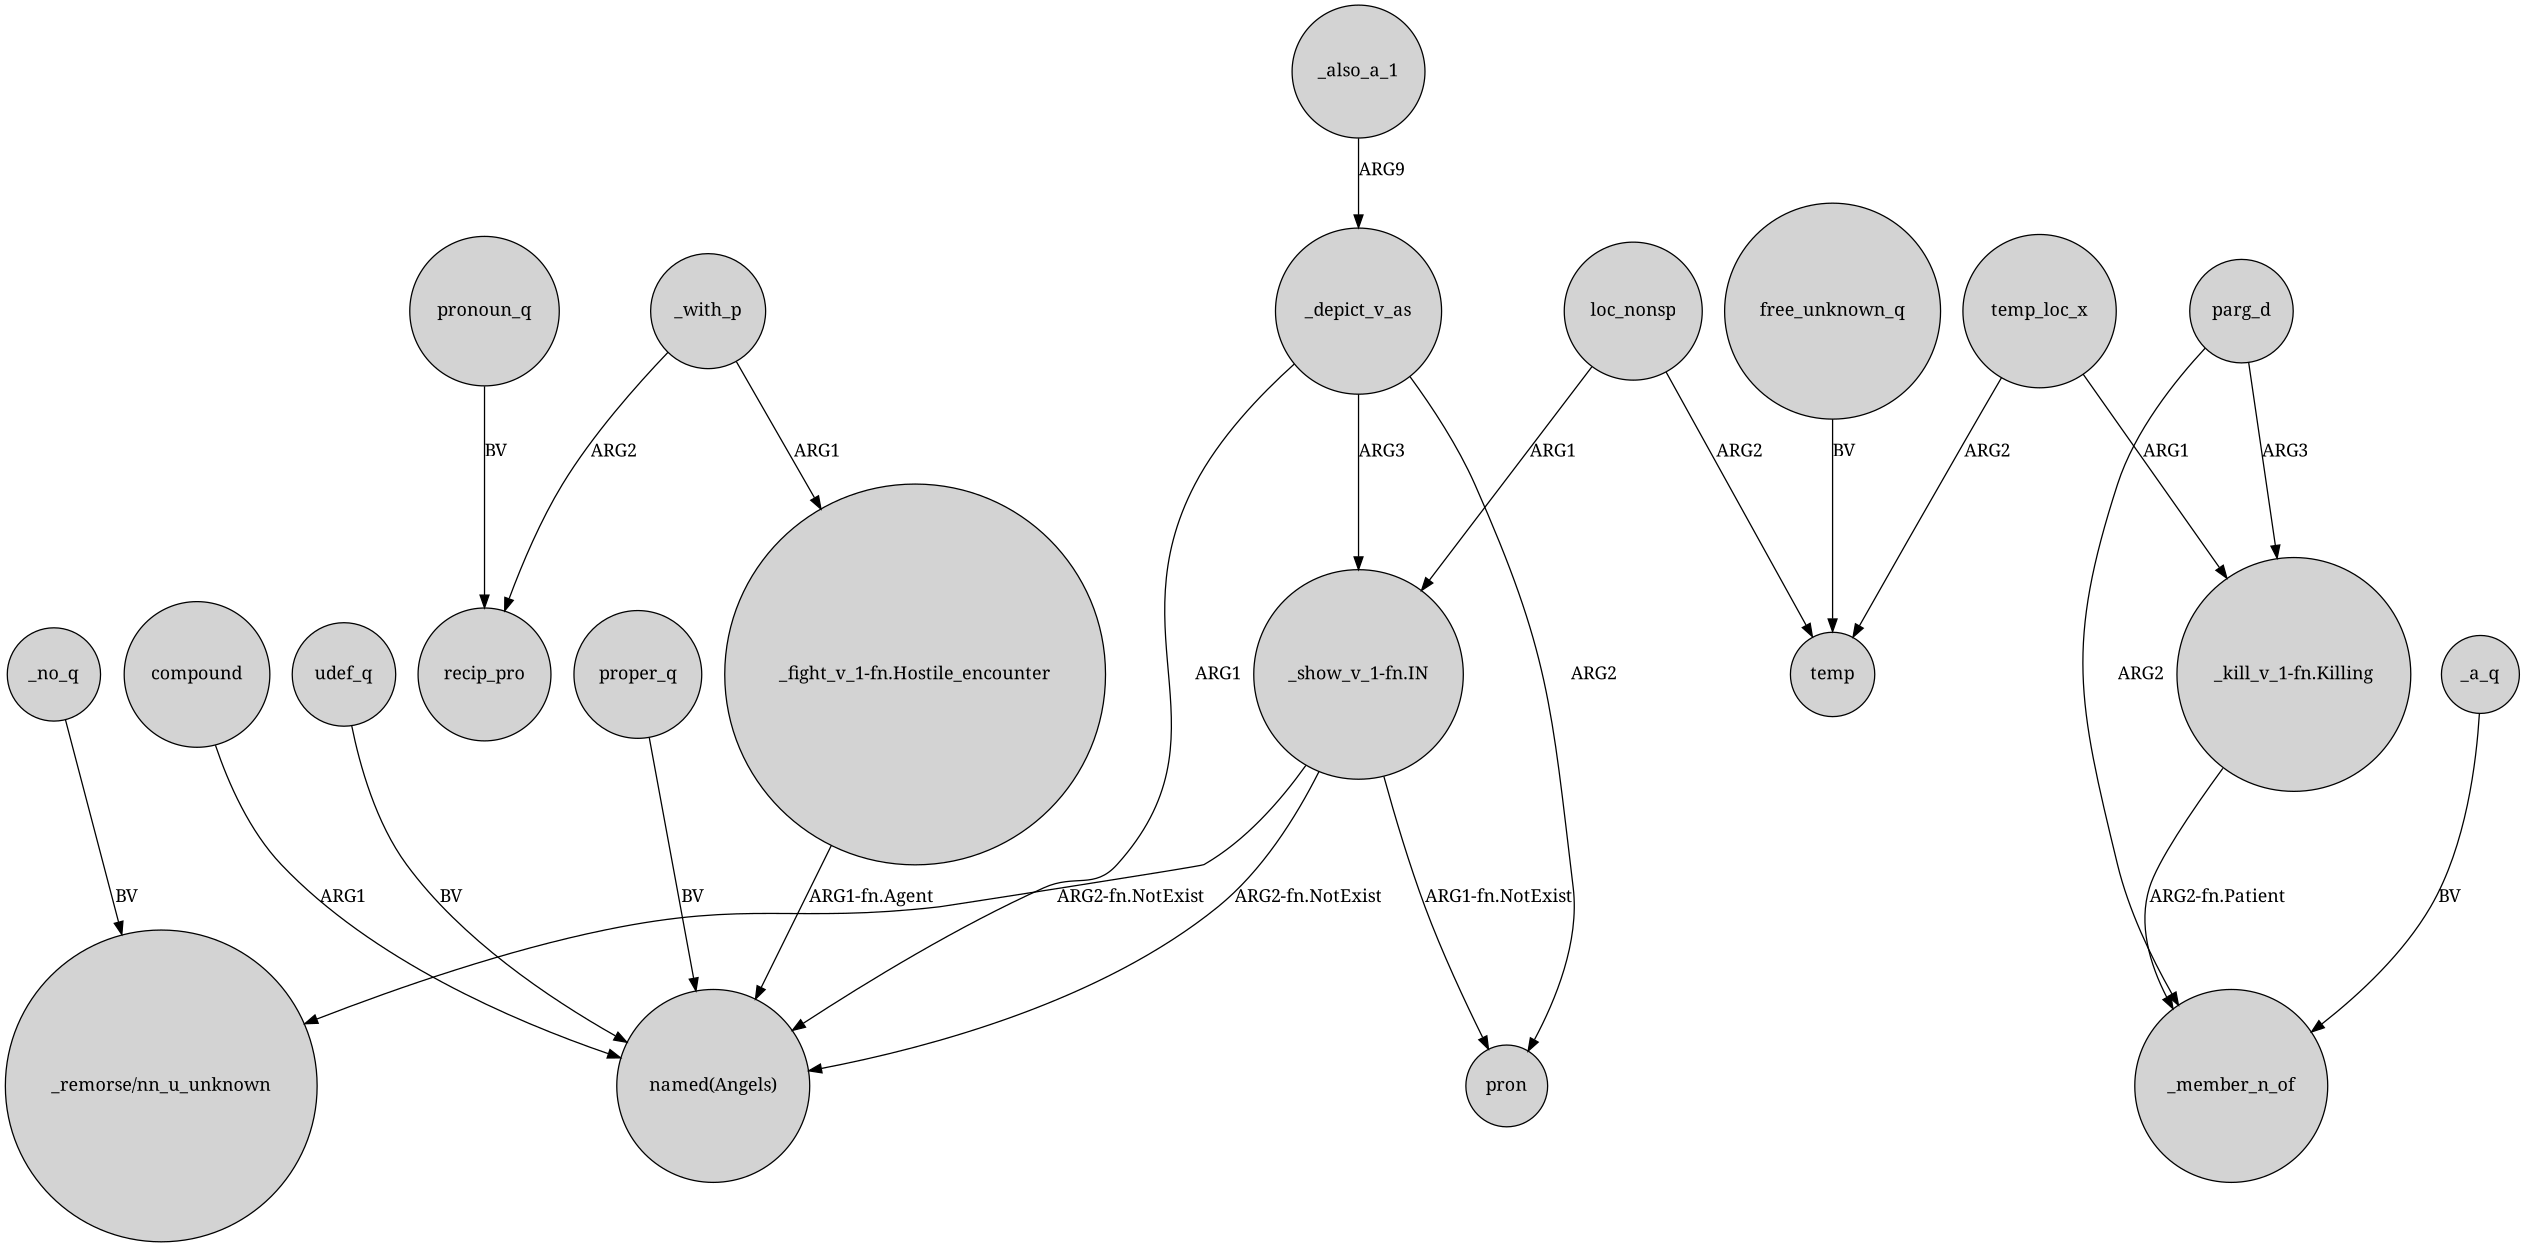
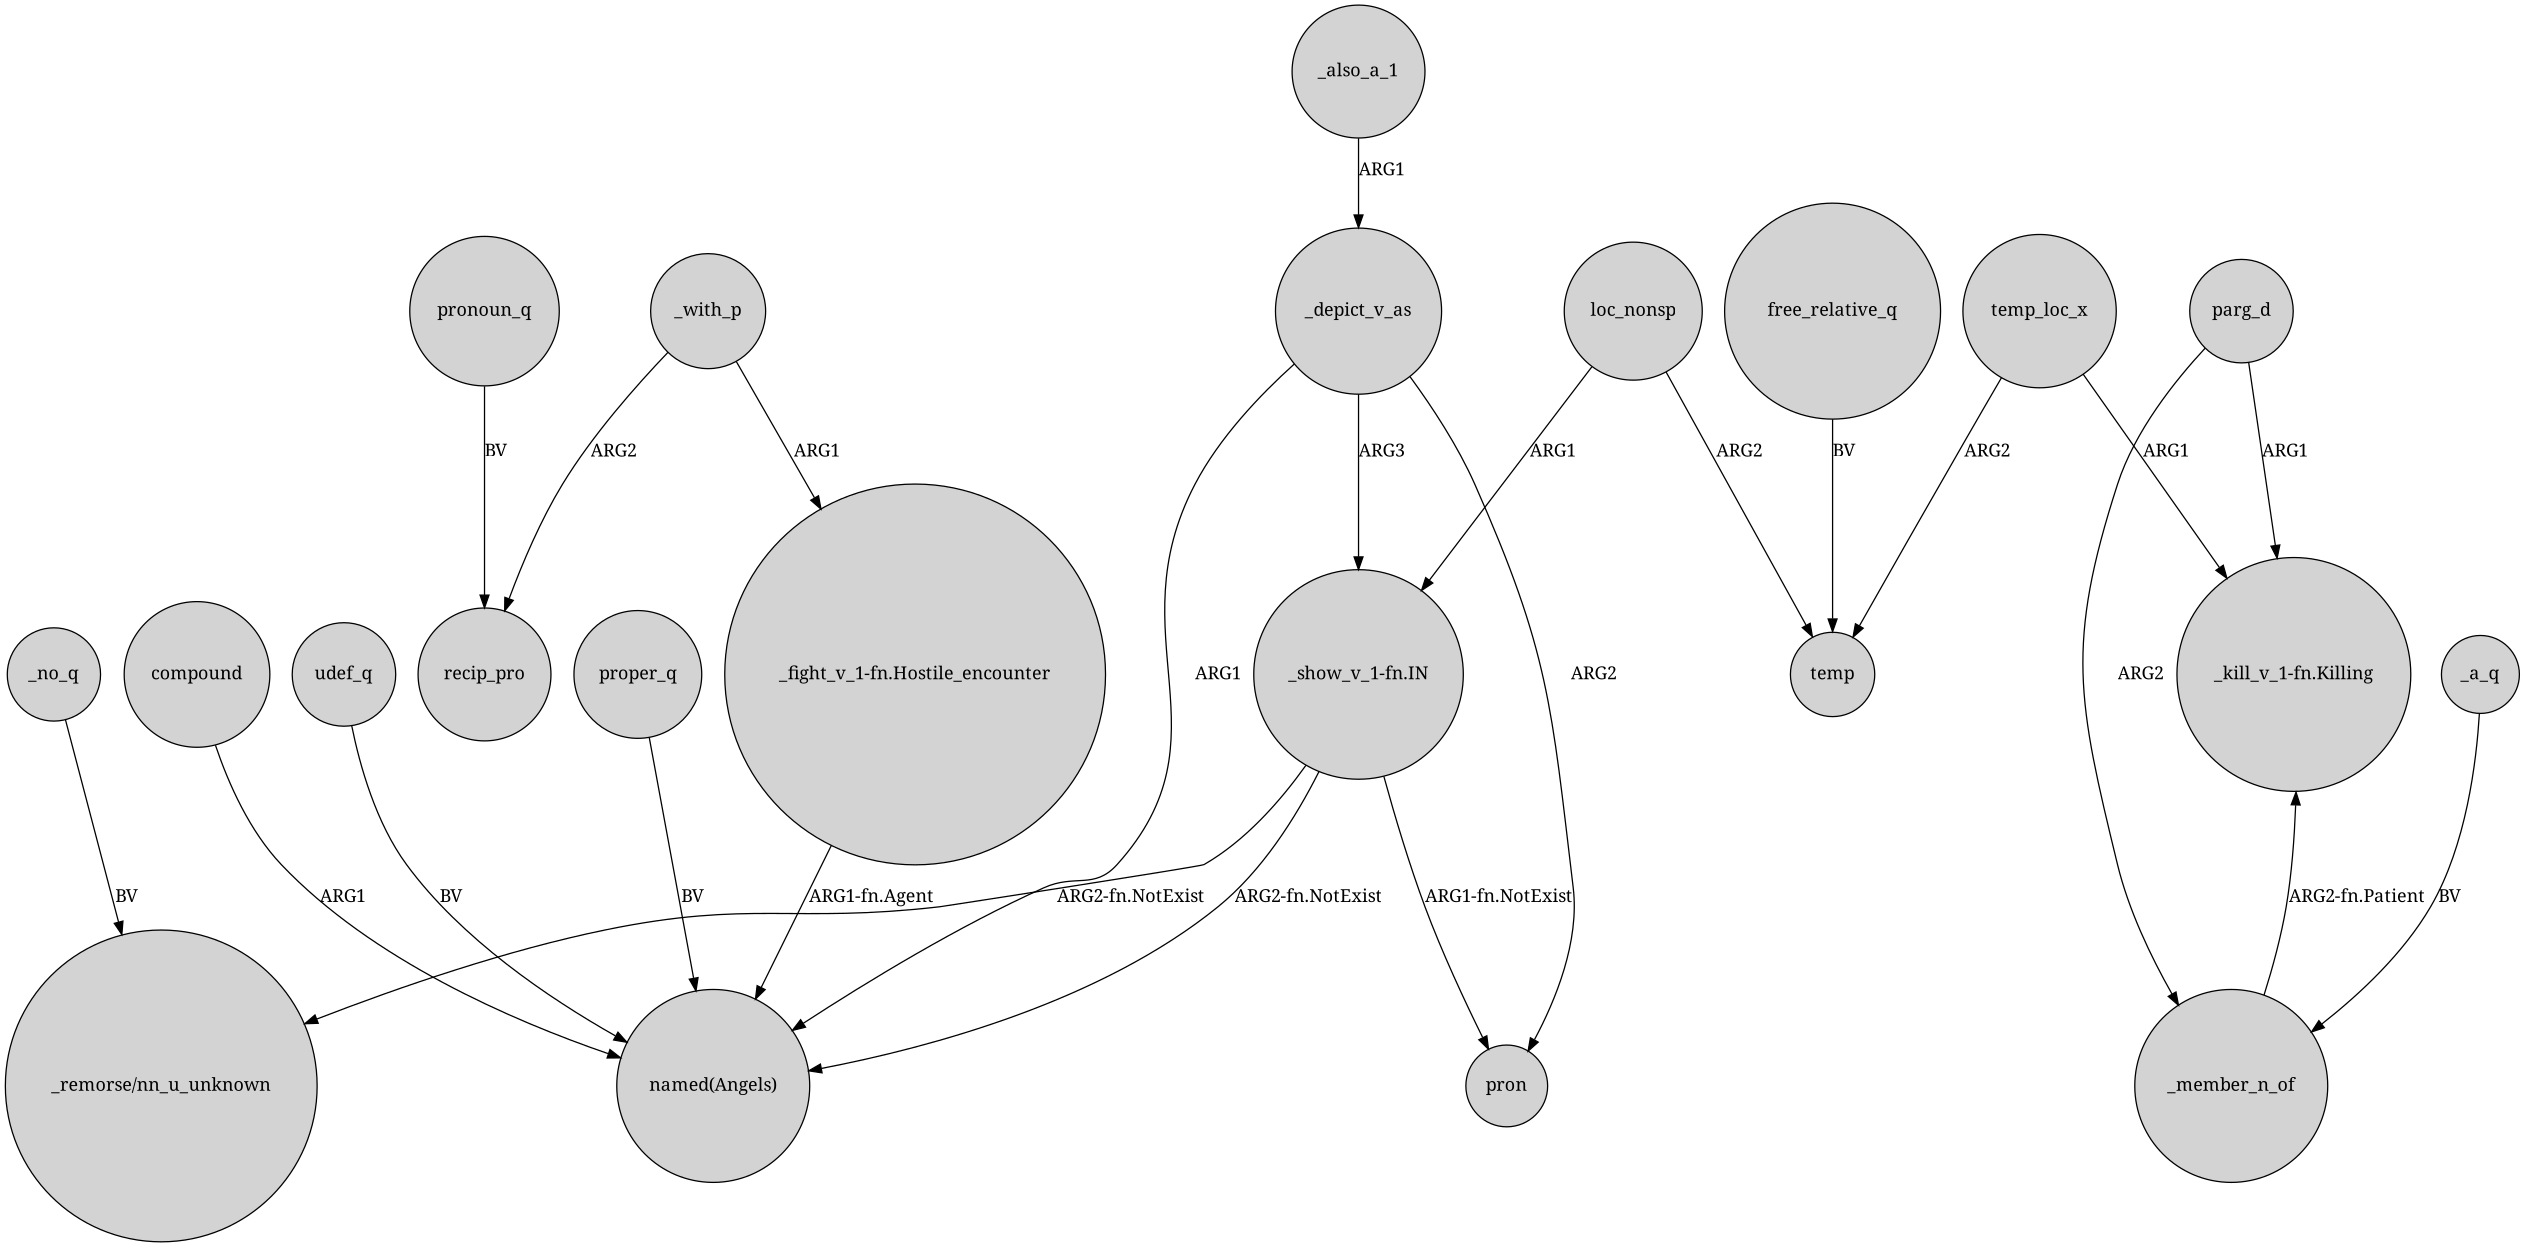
(1382, 171) -> (1382, 171)
(1833, 311) -> (1833, 311)
(2286, 452) -> (2286, 452)
(2154, 875) -> (2287, 901)
